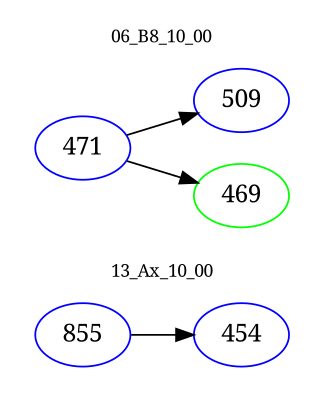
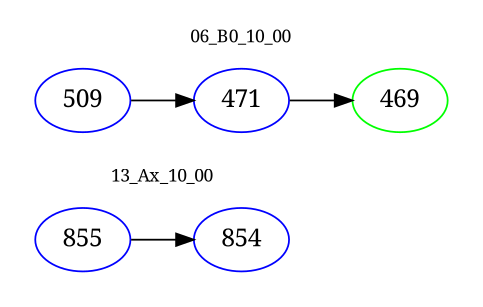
(162, 38) -> (241, 38)
(154, 127) -> (154, 100)
(241, 335) -> (241, 240)
